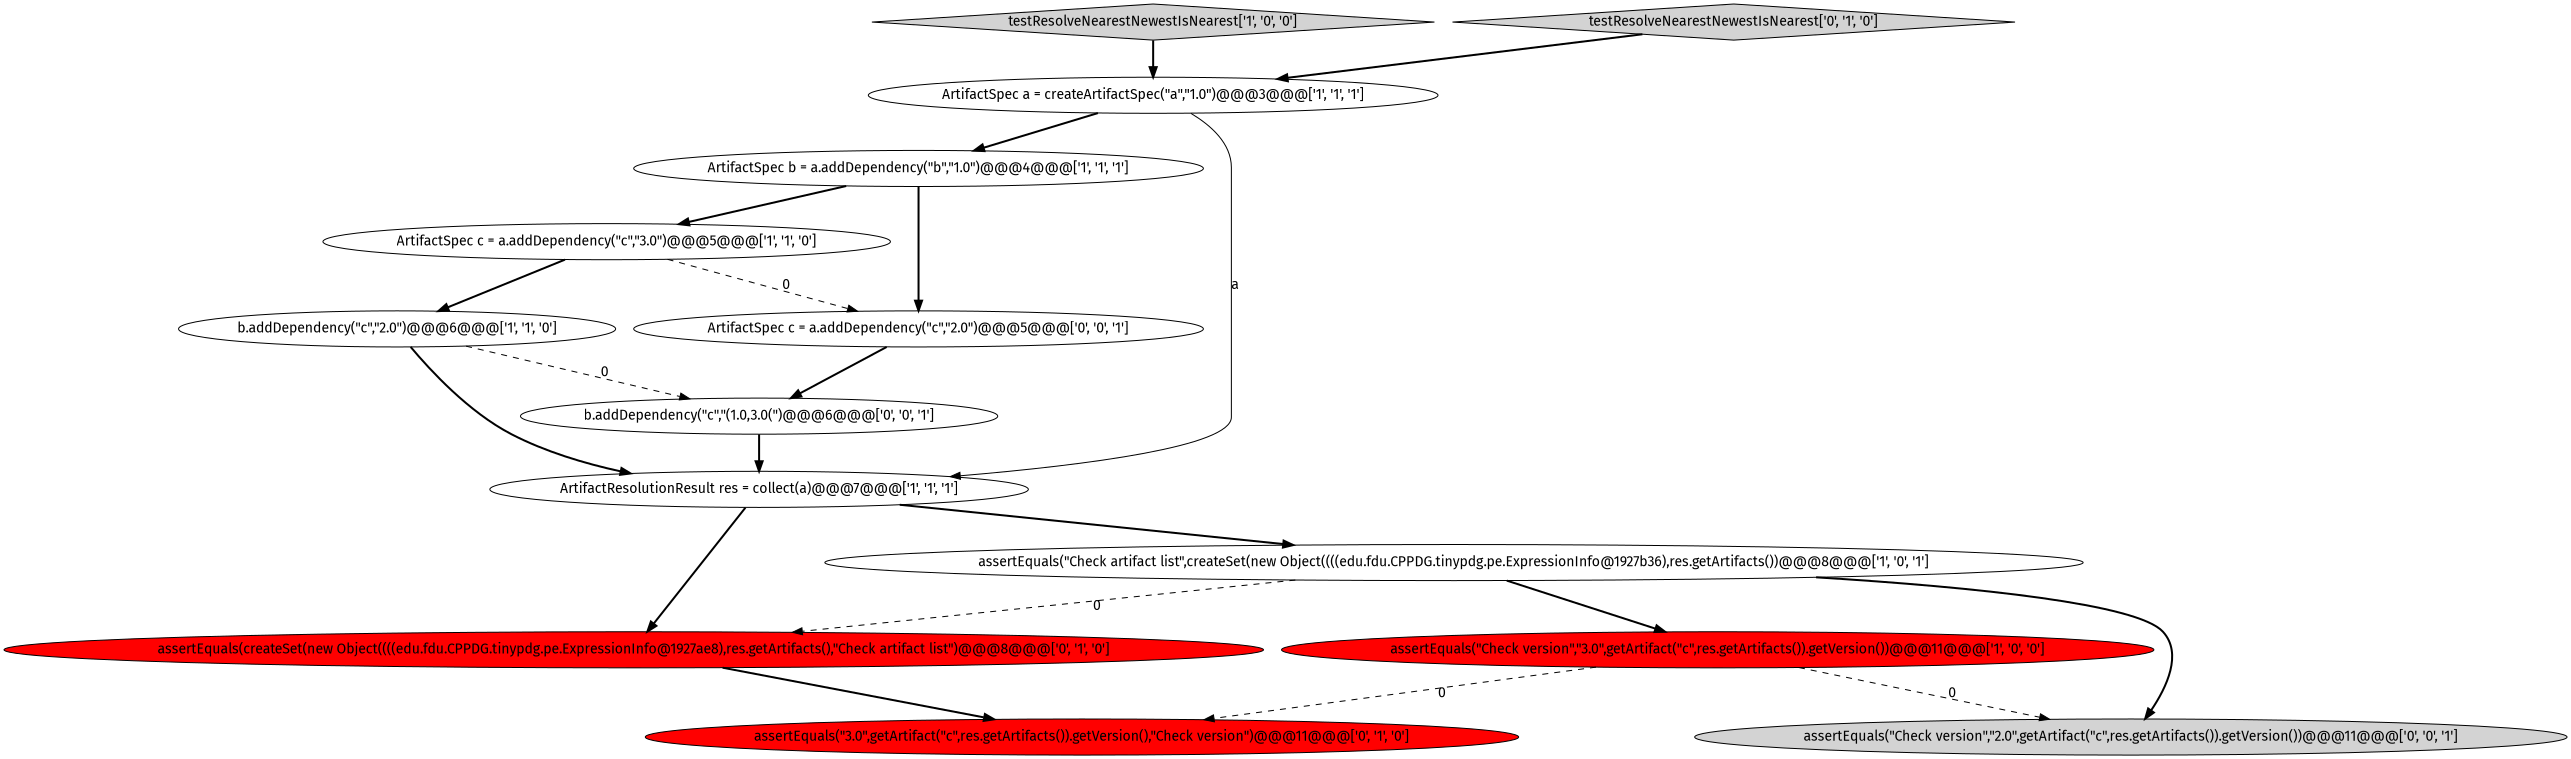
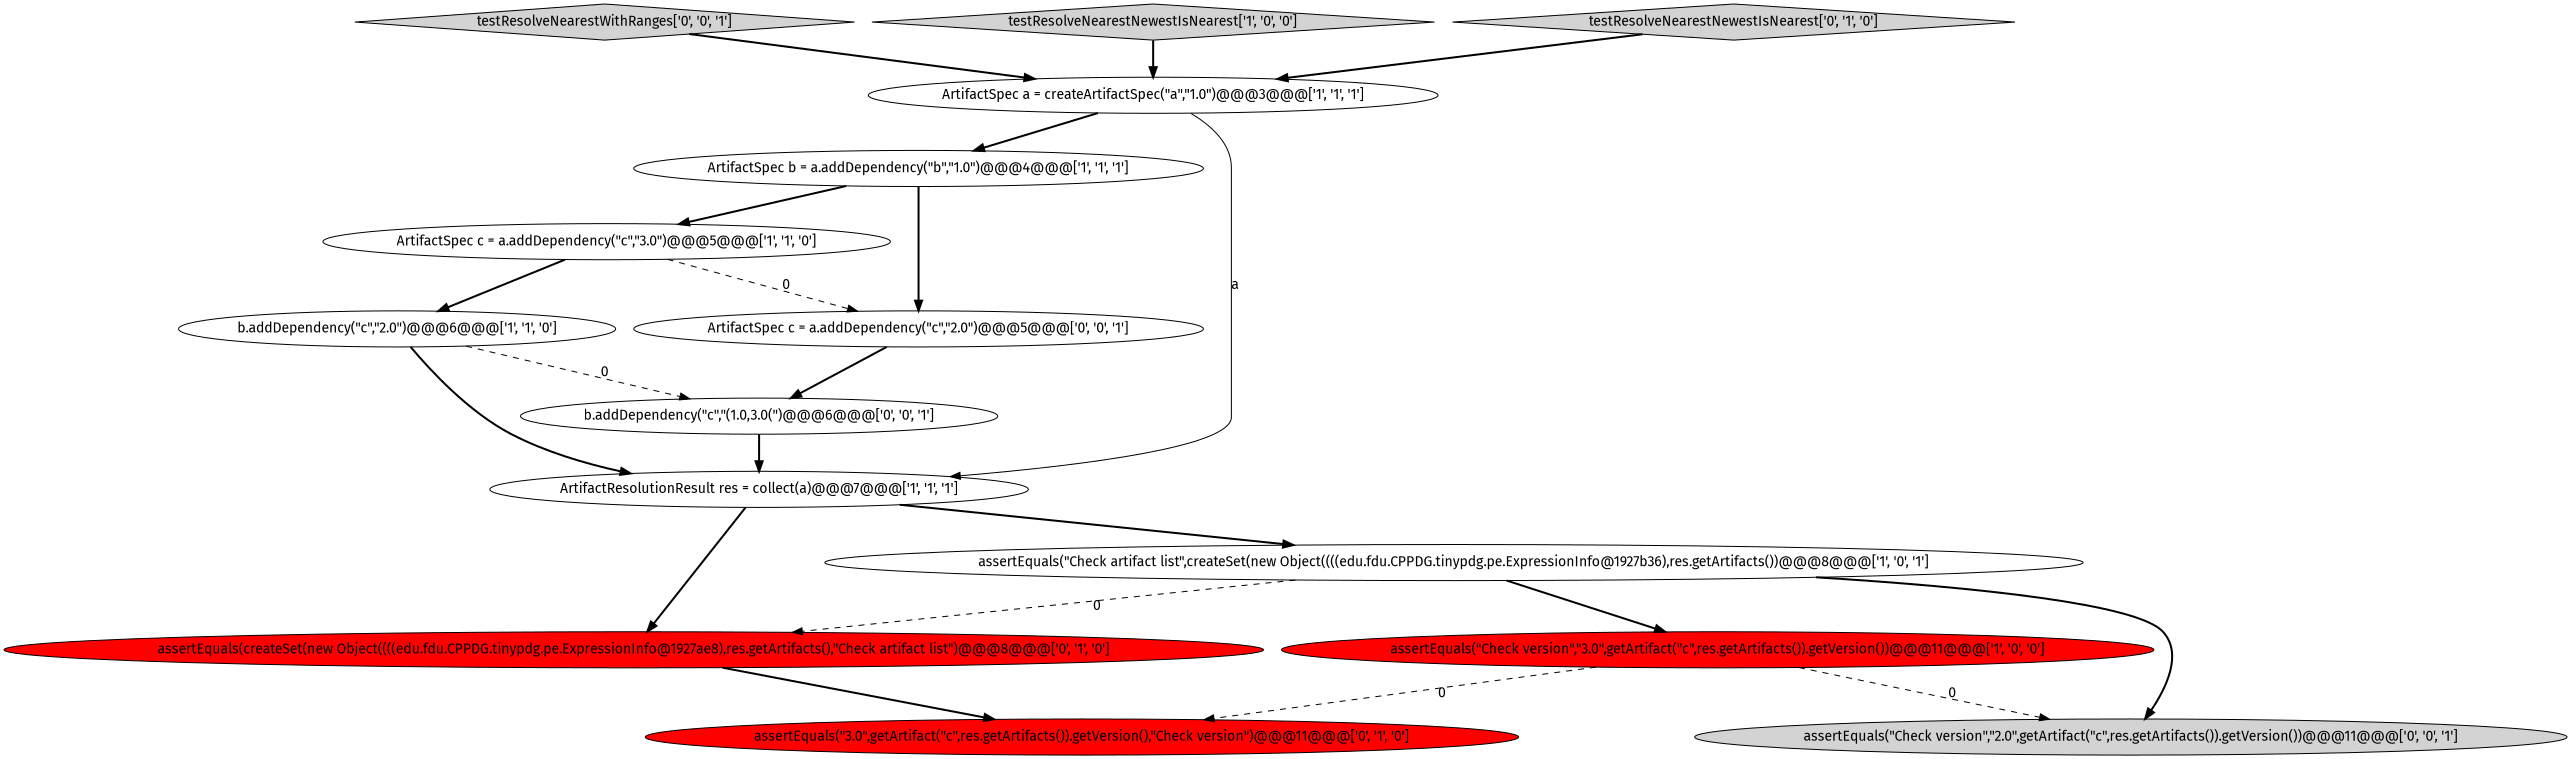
none -> (605, 22)
